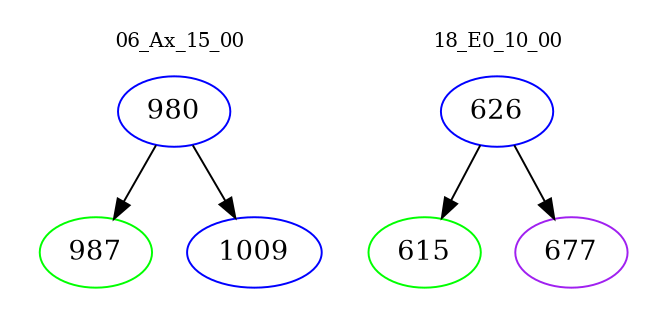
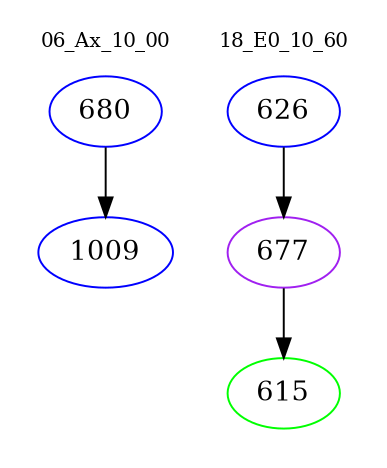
(180, 42) -> (106, 42)
(498, 42) -> (284, 42)
(174, 112) -> (106, 112)
(466, 173) -> (284, 313)
(96, 252) -> none
